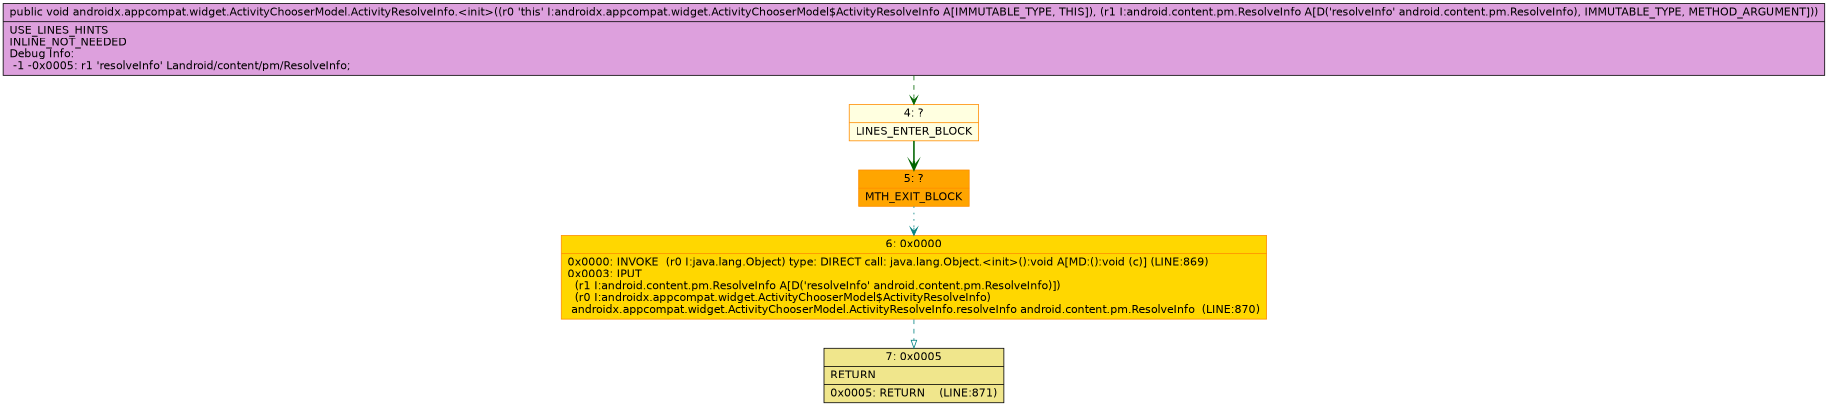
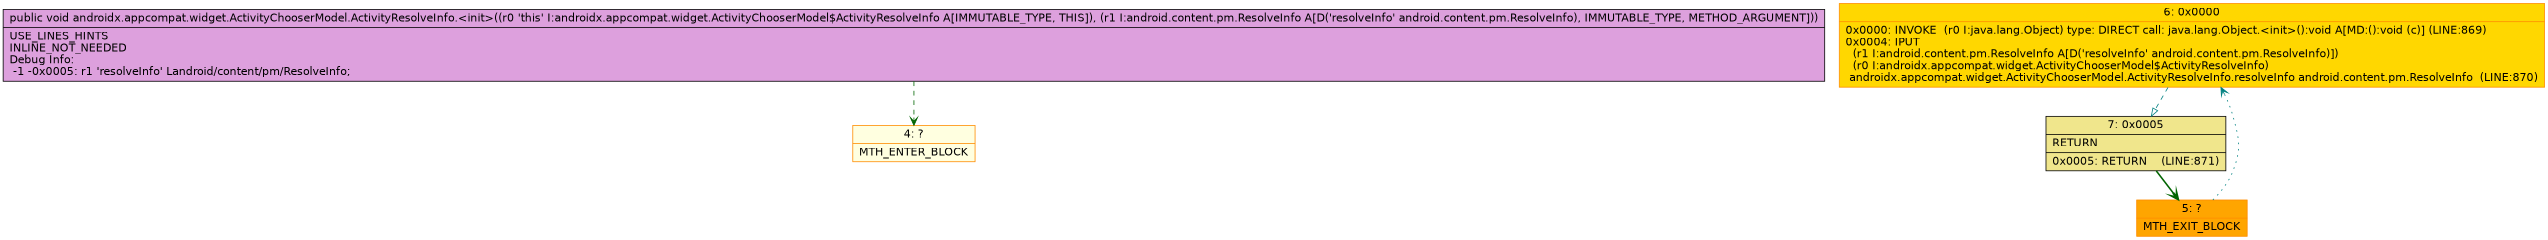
(914, 131) -> (914, 152)
(914, 151) -> (2165, 182)
(608, 274) -> (1886, 42)
